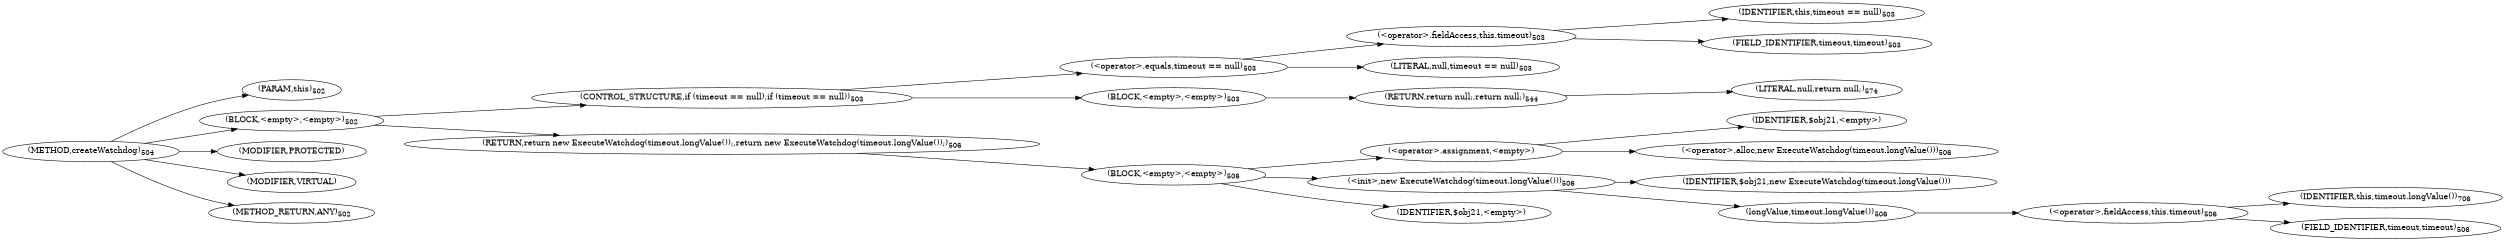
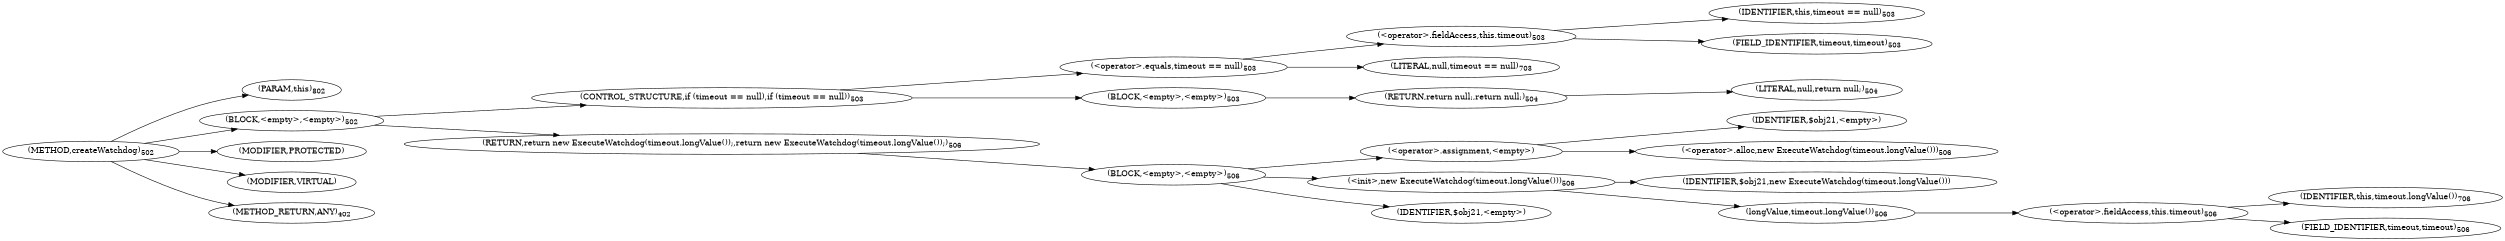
(1526, 66) -> (1526, 66)
(319, 89) -> (319, 89)
(1871, 89) -> (1871, 89)
(1532, 97) -> (1532, 97)
(148, 151) -> (148, 151)
(344, 212) -> (344, 212)
